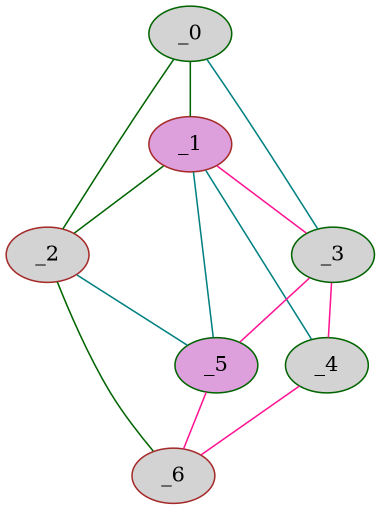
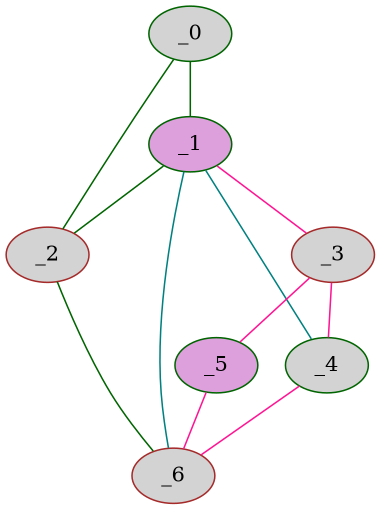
(190, 144) -> (190, 144)
(263, 144) -> none
(203, 255) -> (162, 309)
(333, 255) -> (333, 255)
(132, 310) -> none
